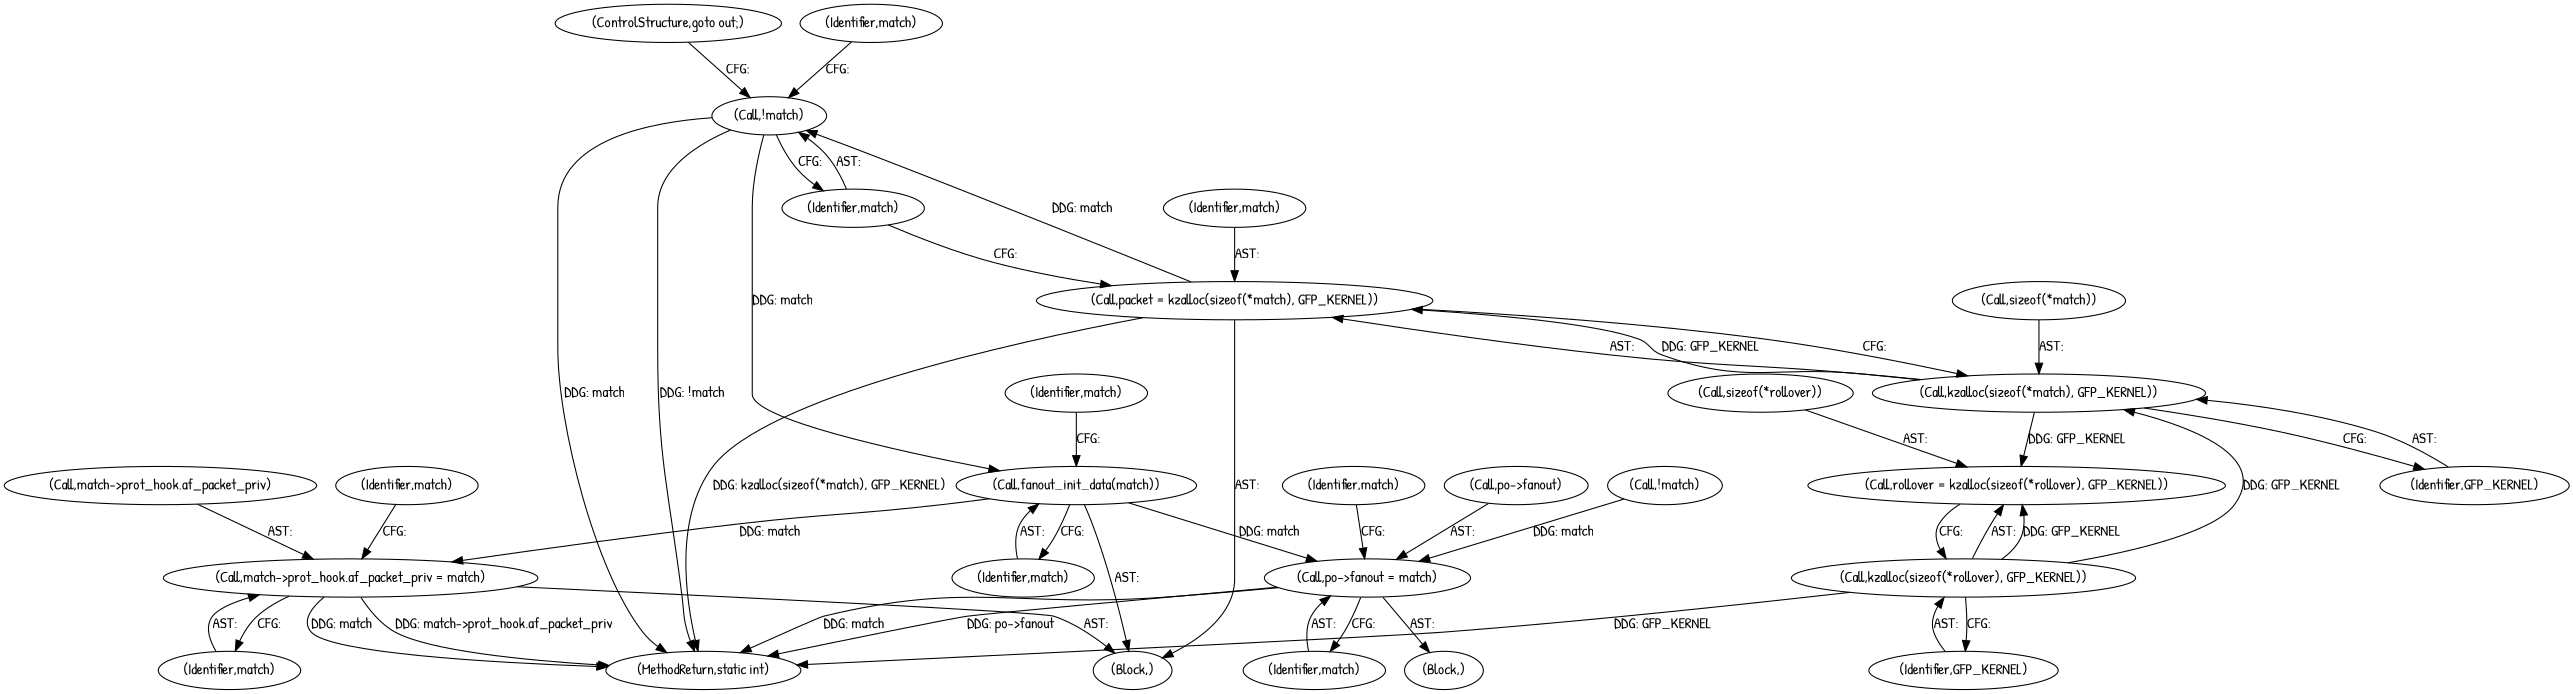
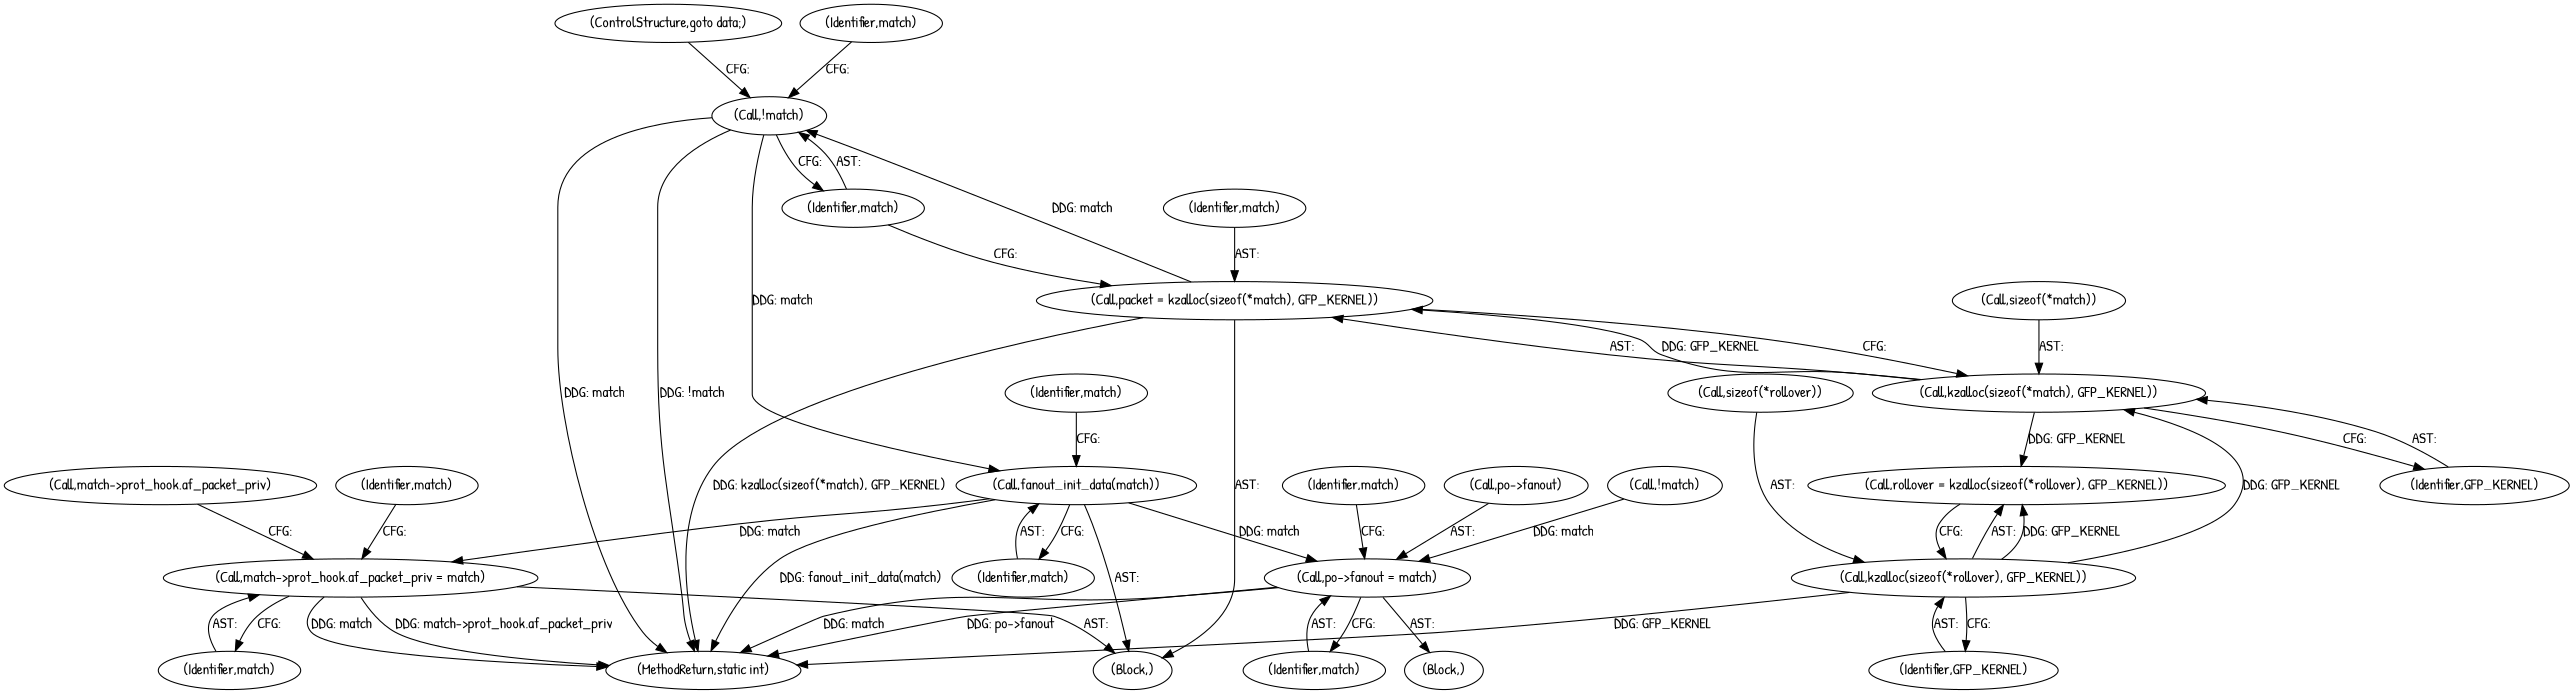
(668, 23) -> (668, 23)
(1881, 437) -> (1772, 507)
(282, 532) -> (282, 532)
none -> (834, 536)
